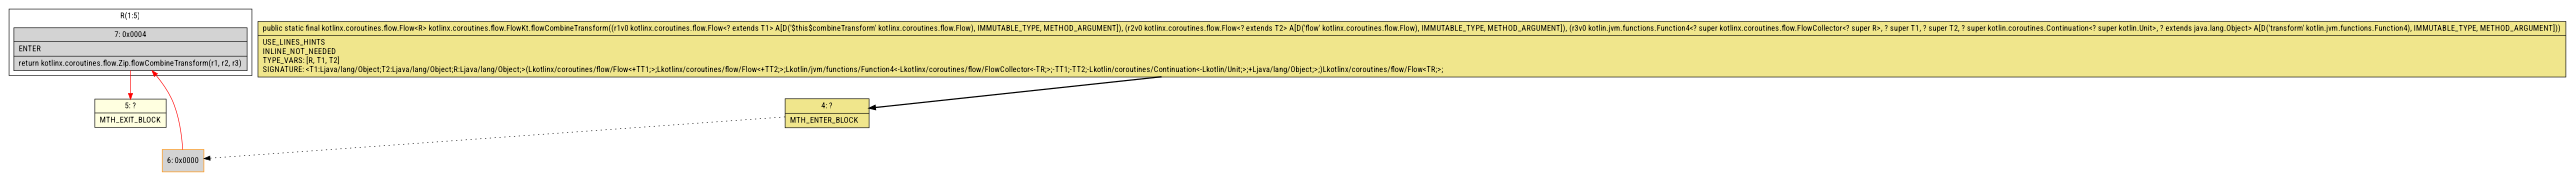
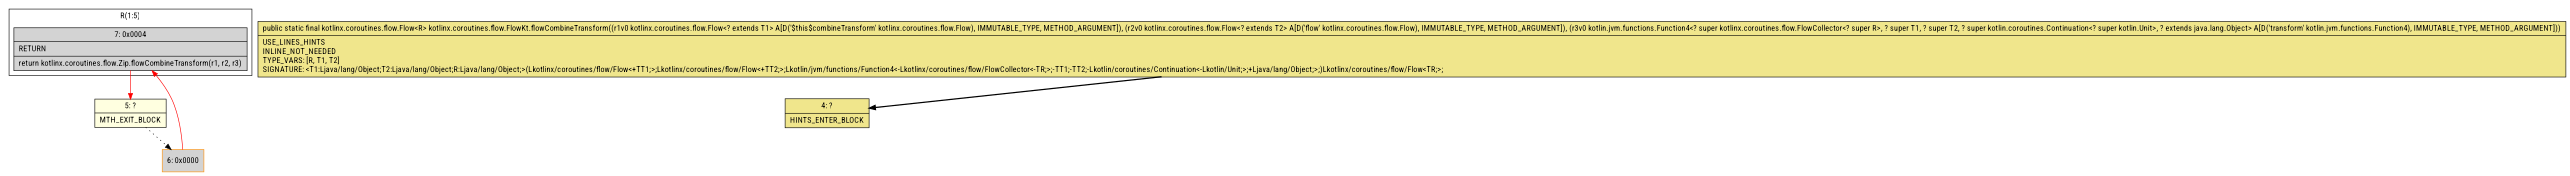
(30, 49) -> (33, 49)
(824, 120) -> (827, 120)
(498, 138) -> (156, 136)
